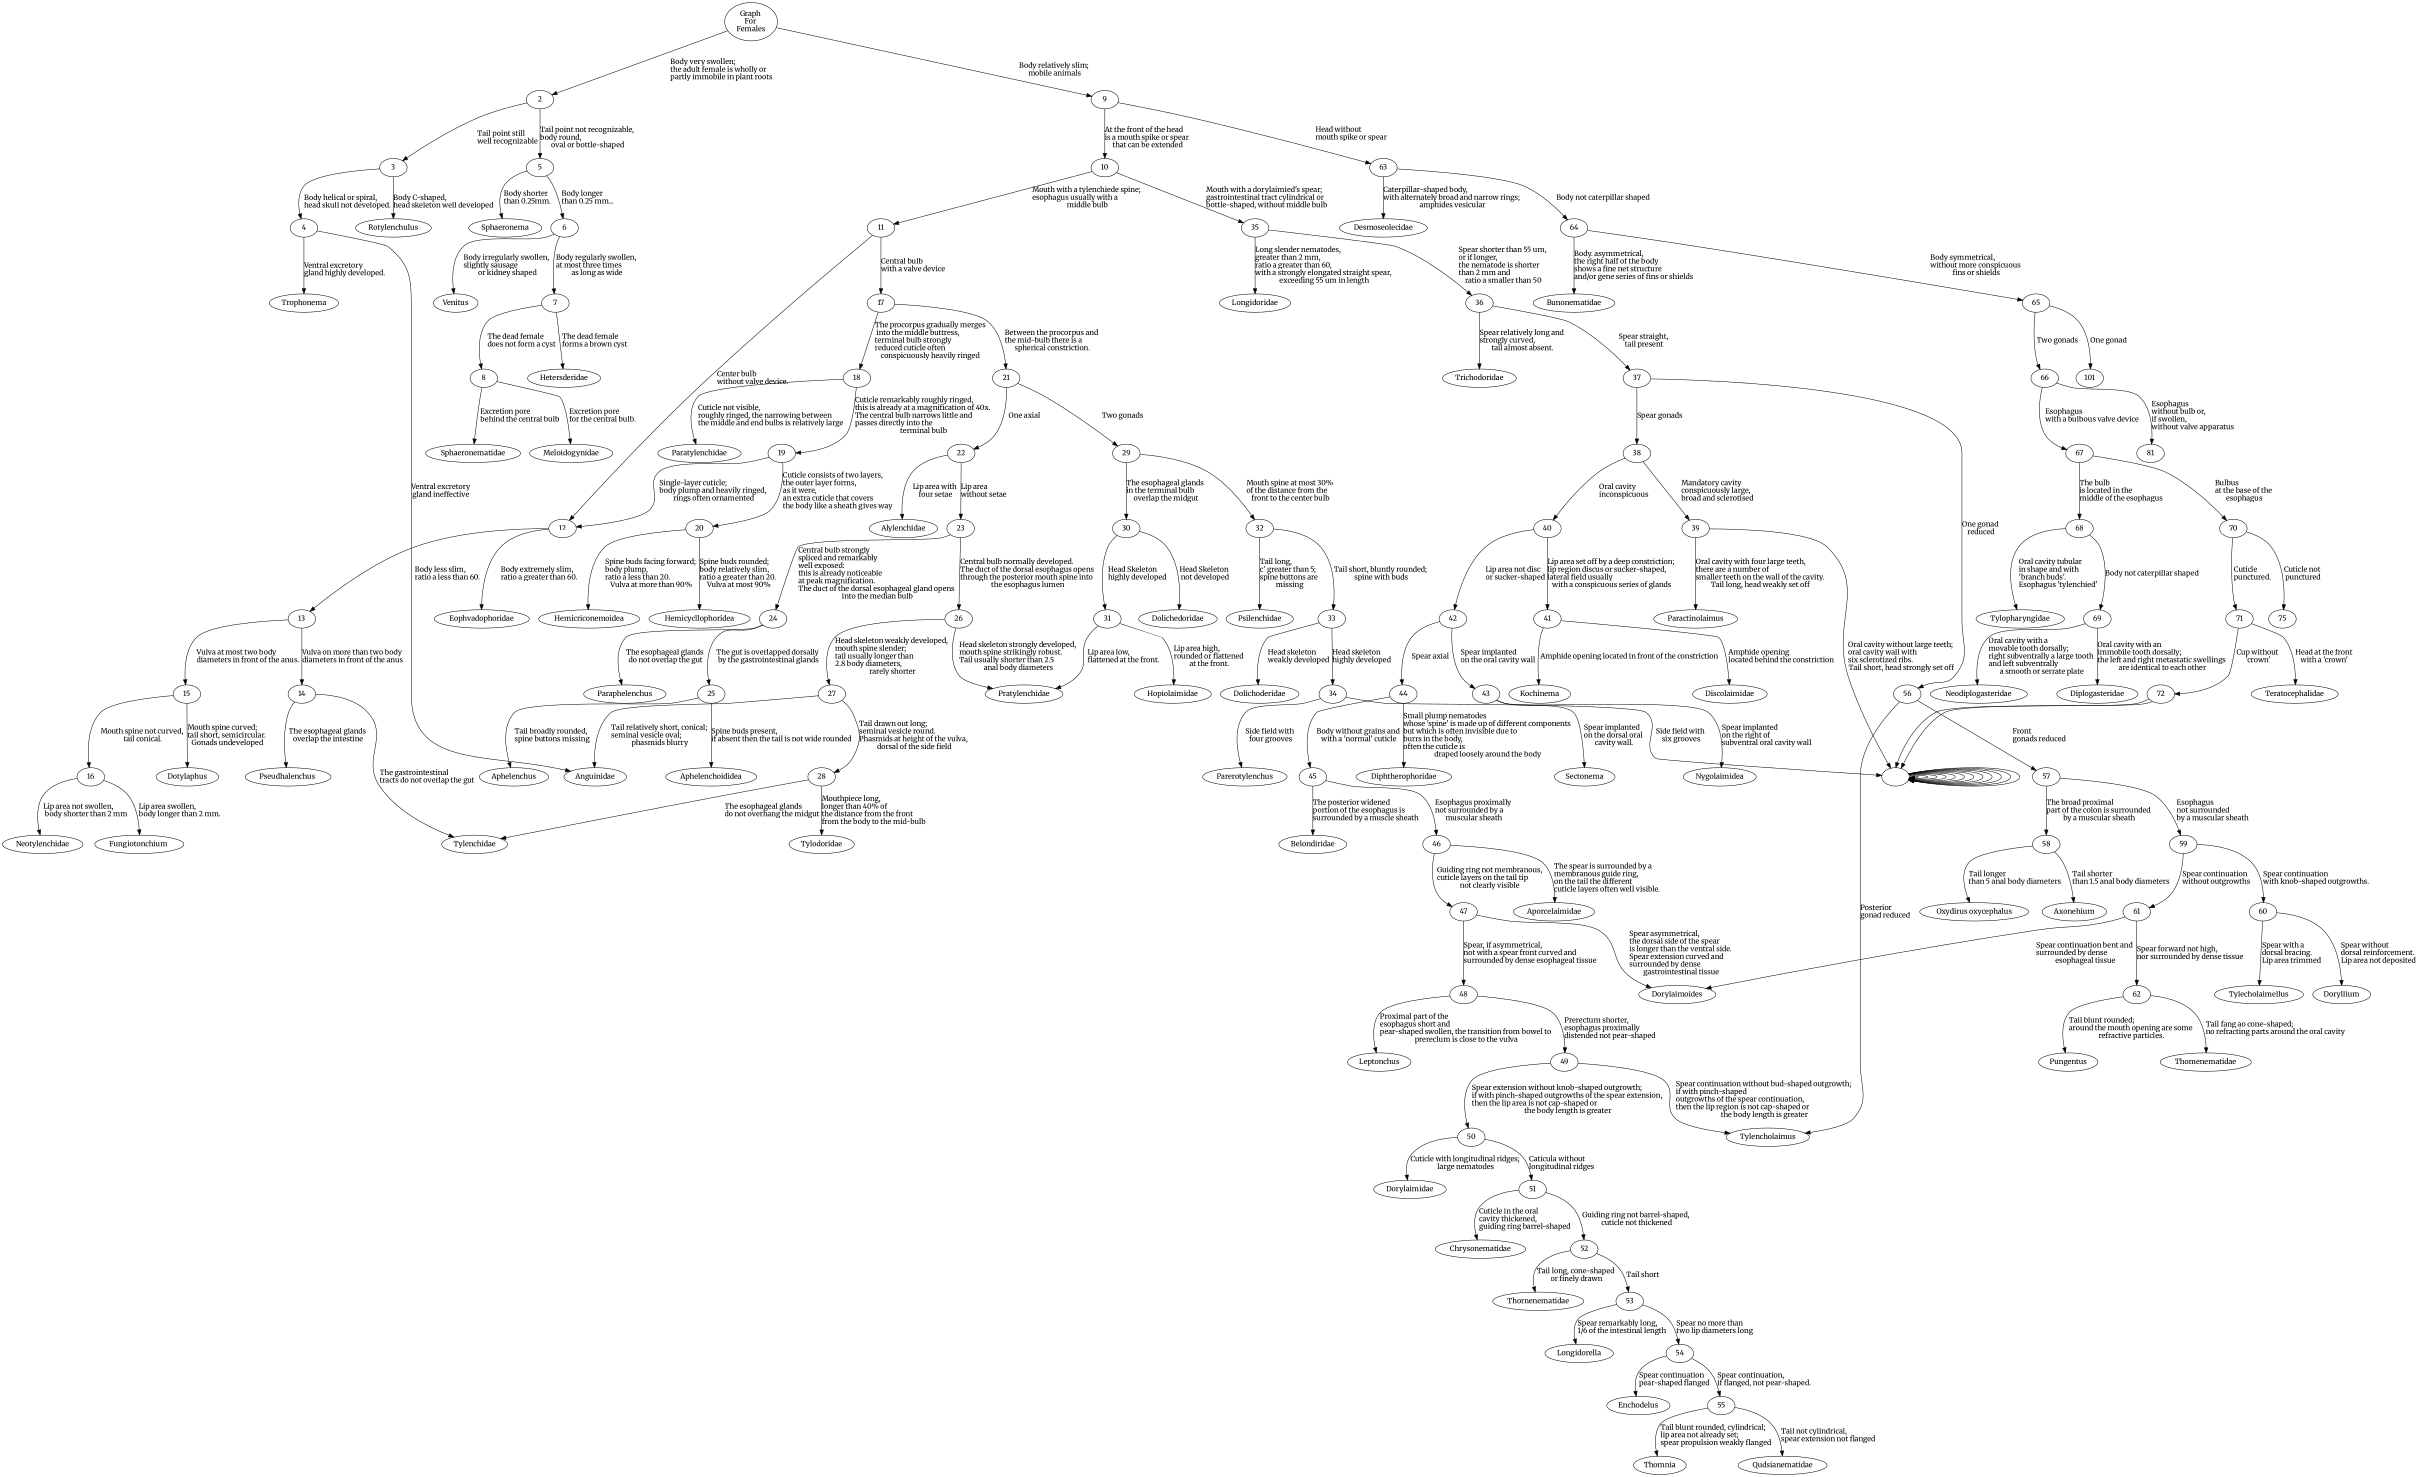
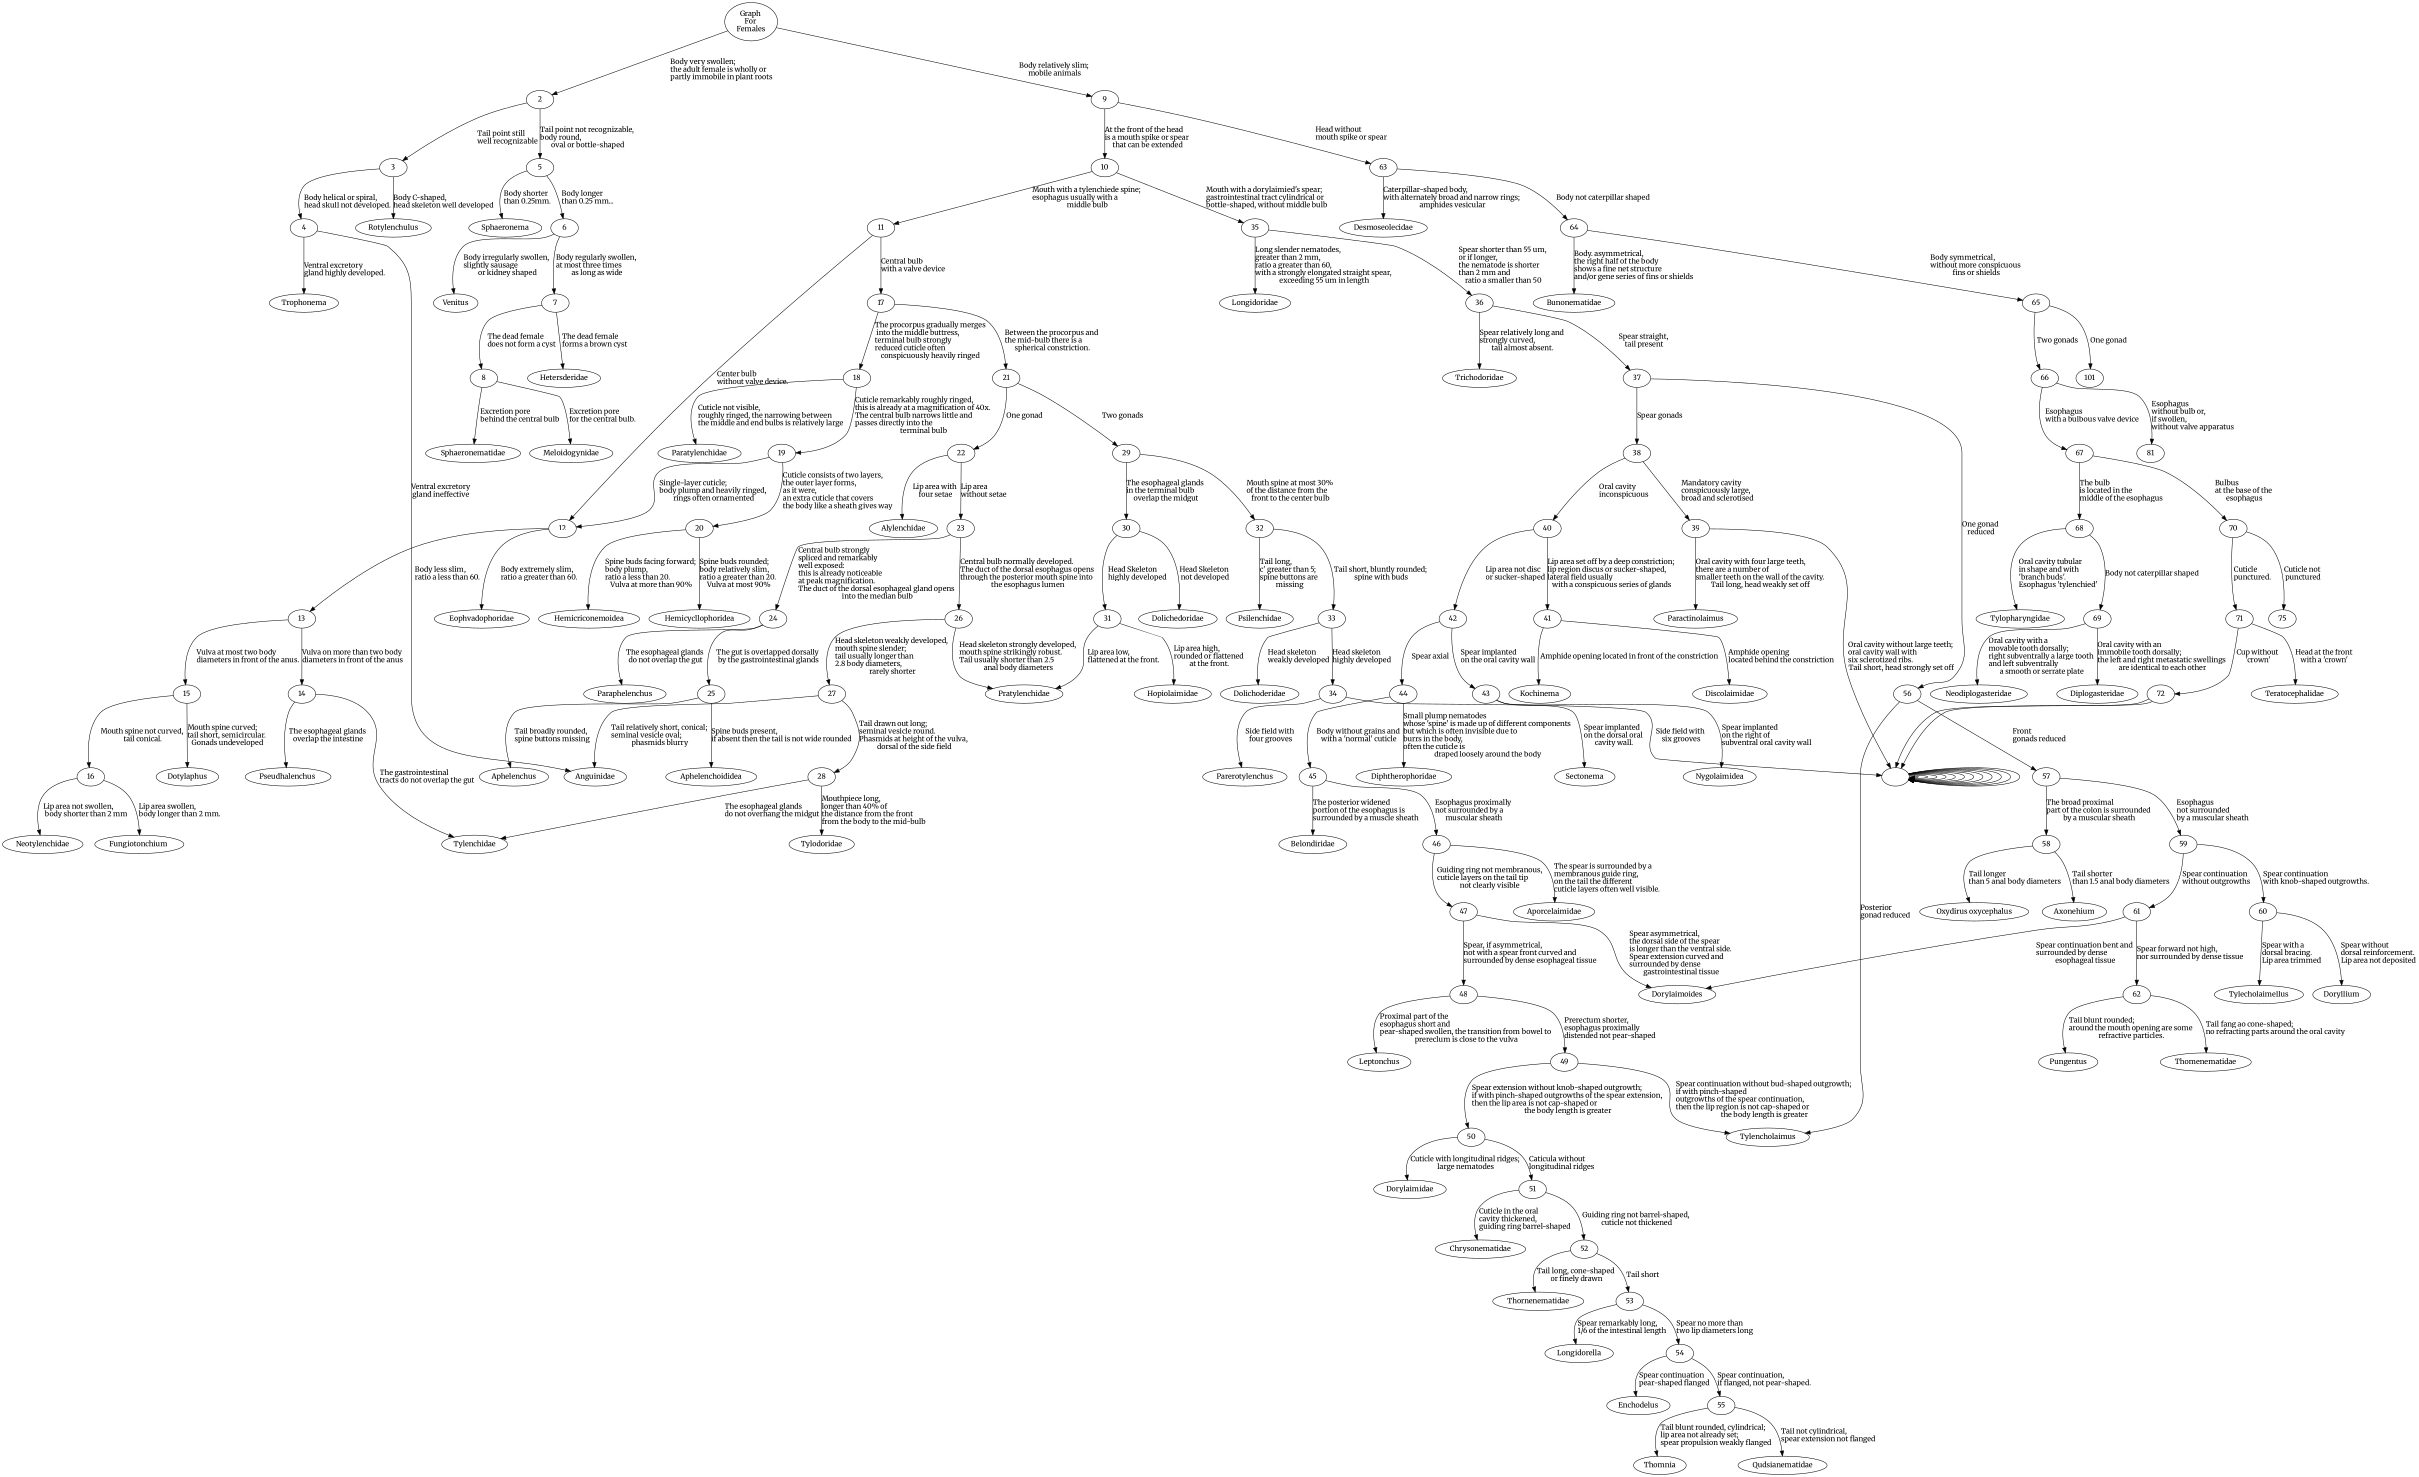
(1025, 416) -> (1025, 416)
